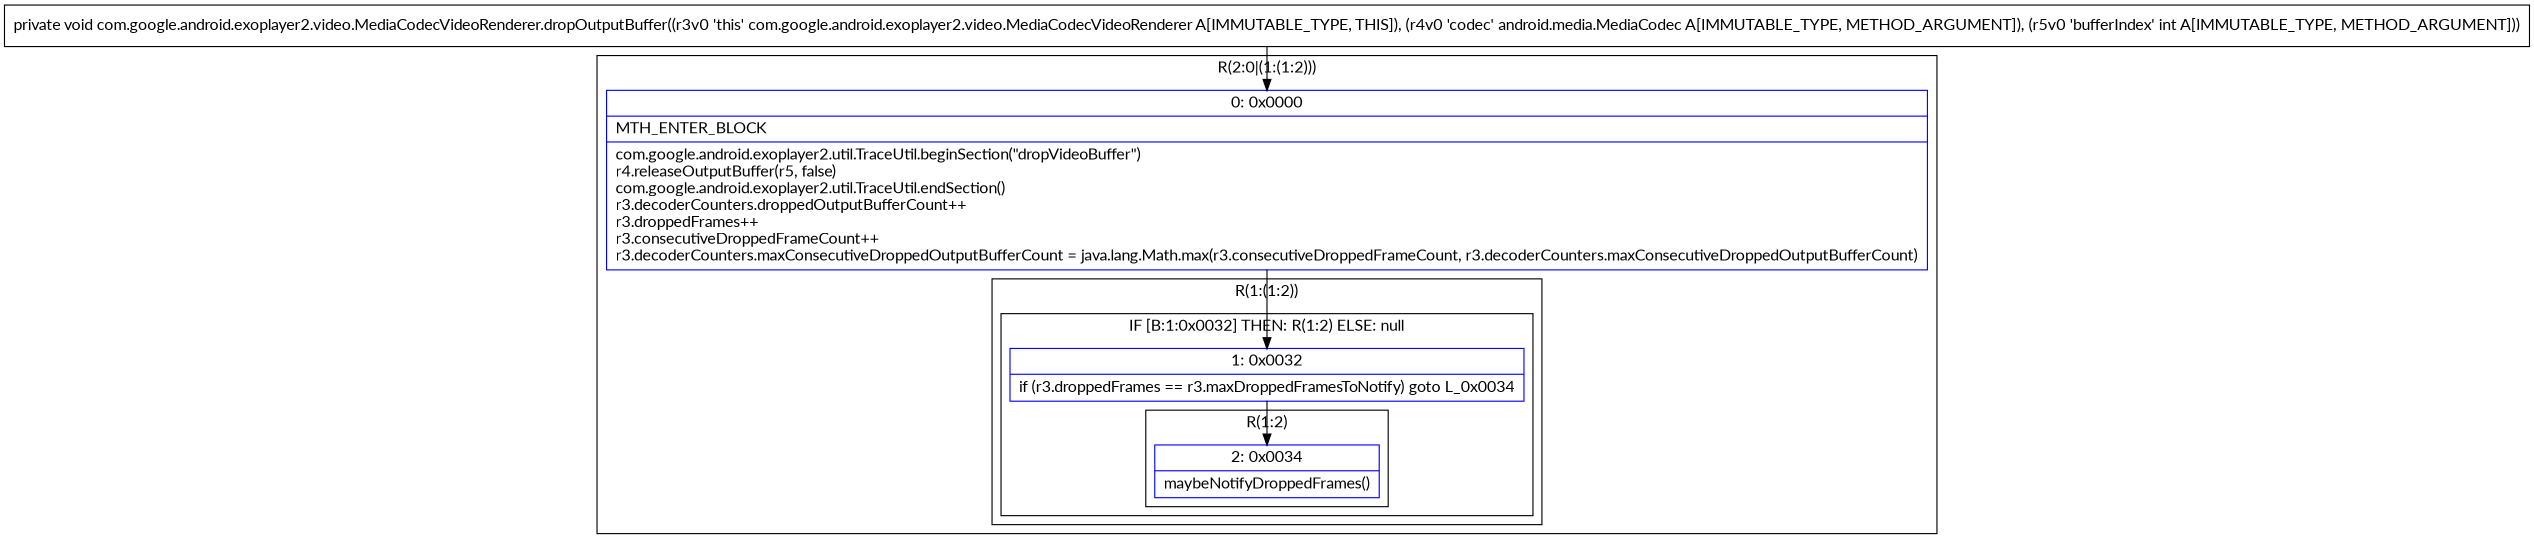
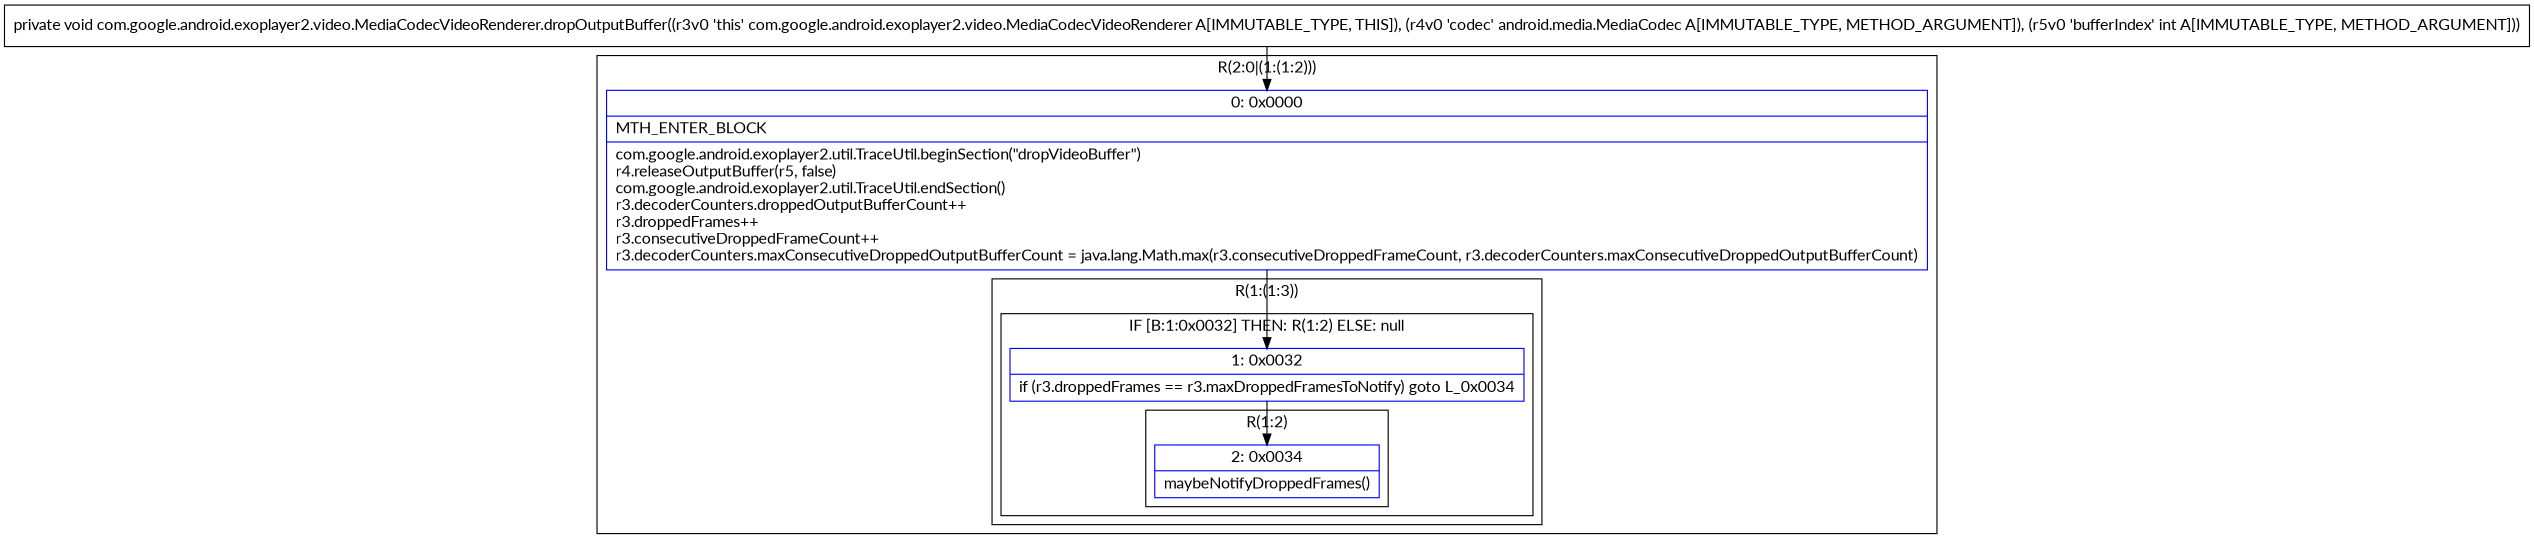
(1267, 292) -> (1267, 292)
